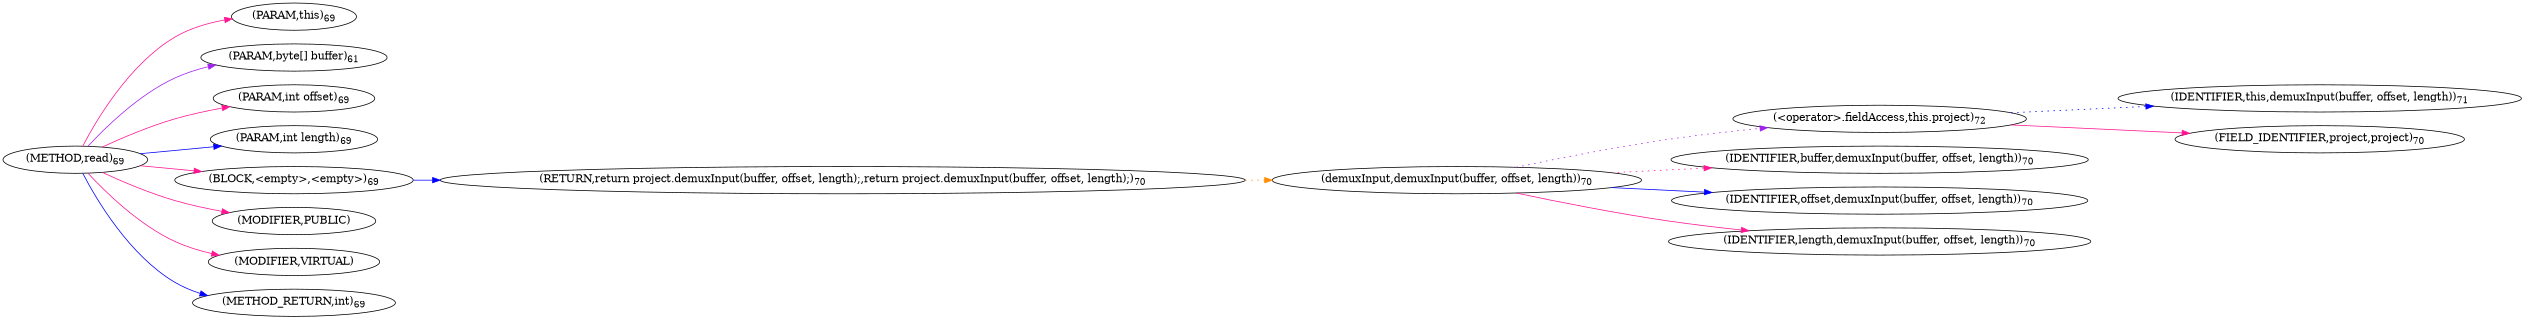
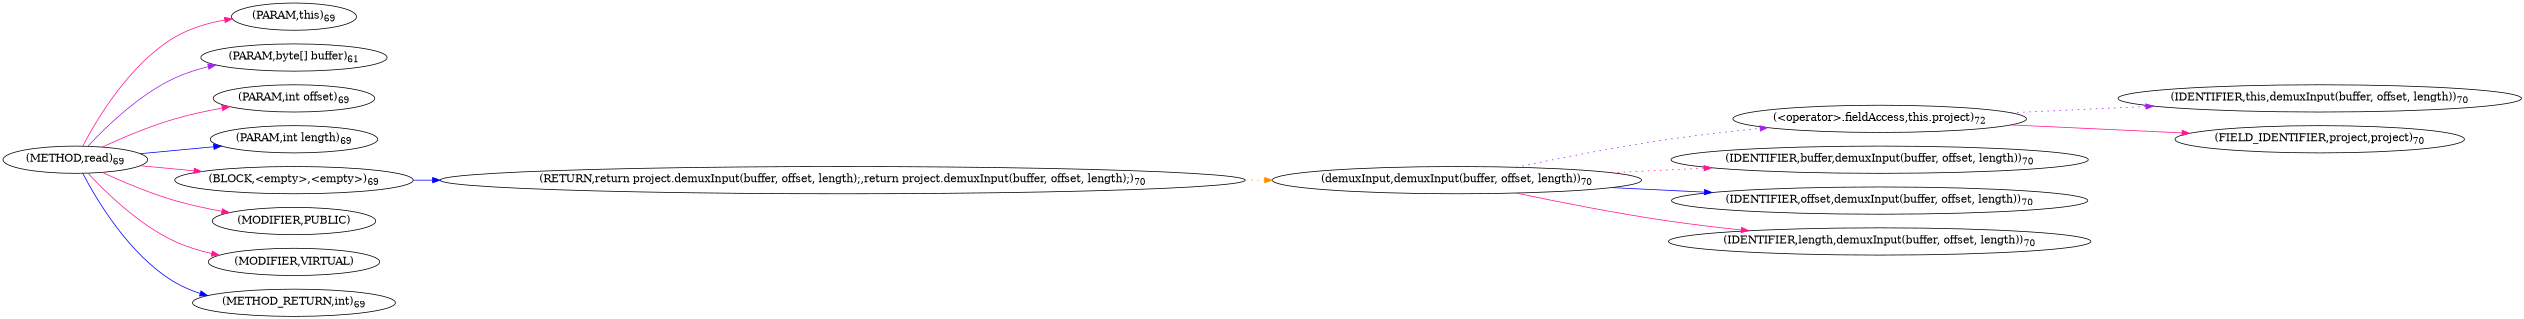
(2463, 97) -> (2463, 97)
(2078, 110) -> (2078, 110)
